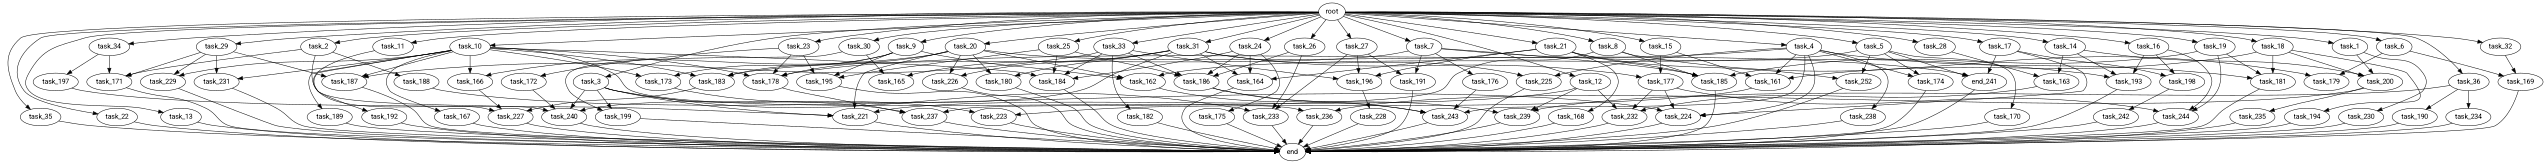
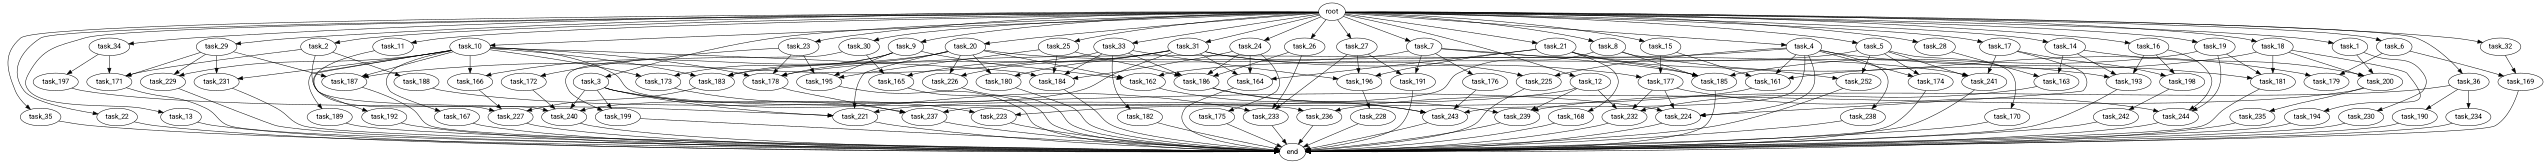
(1984, 82) -> (1984, 82)
none -> (1067, 130)
